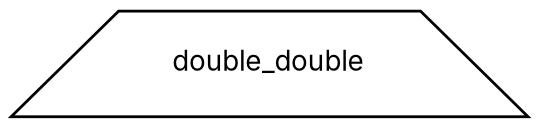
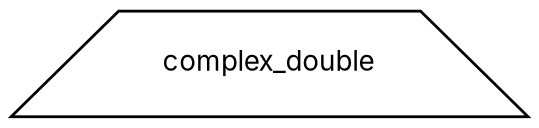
(270, 64) -> (270, 64)
